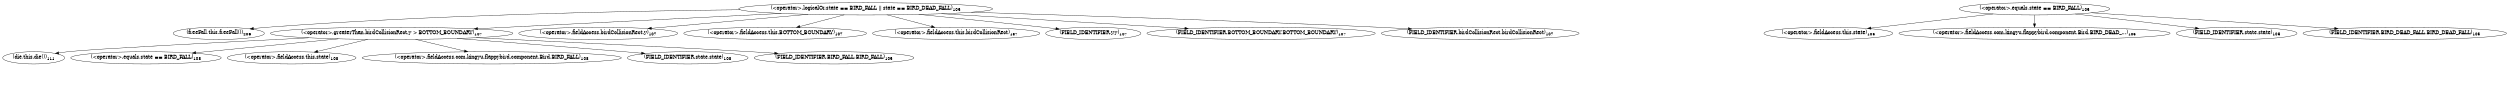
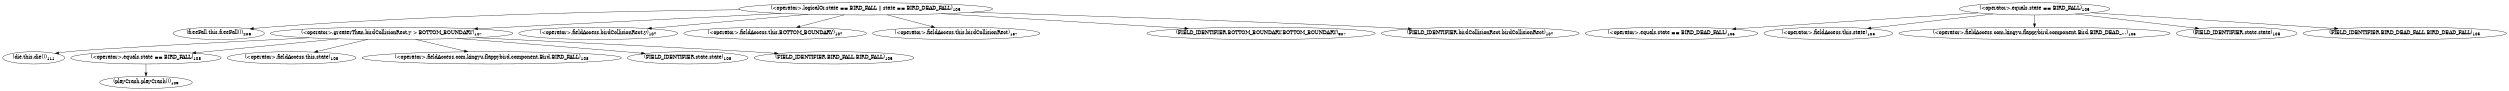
(1093, 33) -> none
(1342, 33) -> (1342, 33)
none -> (1671, 33)
none -> (146, 82)
